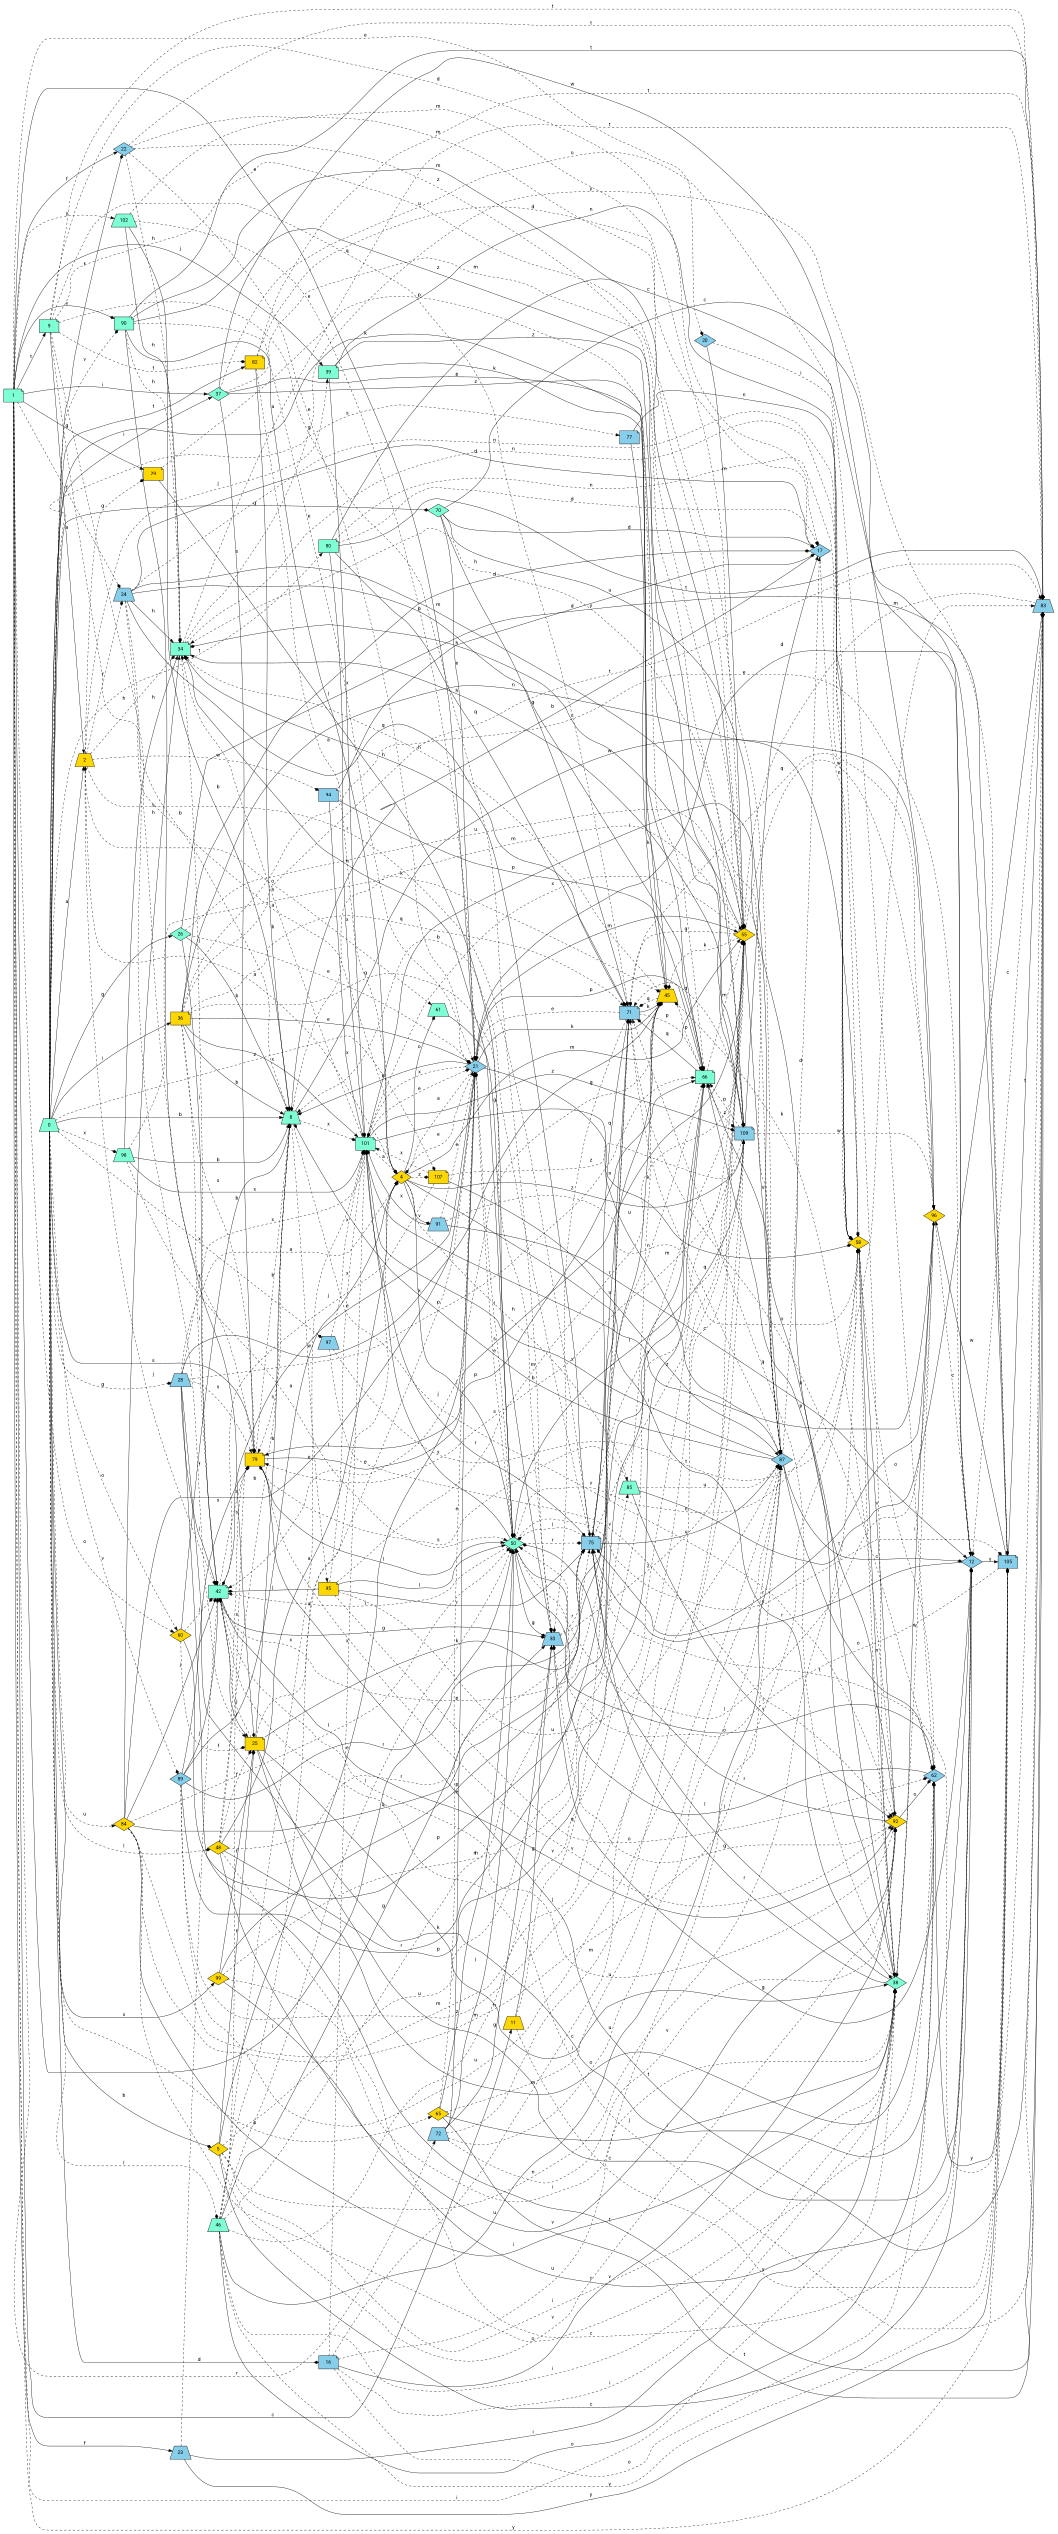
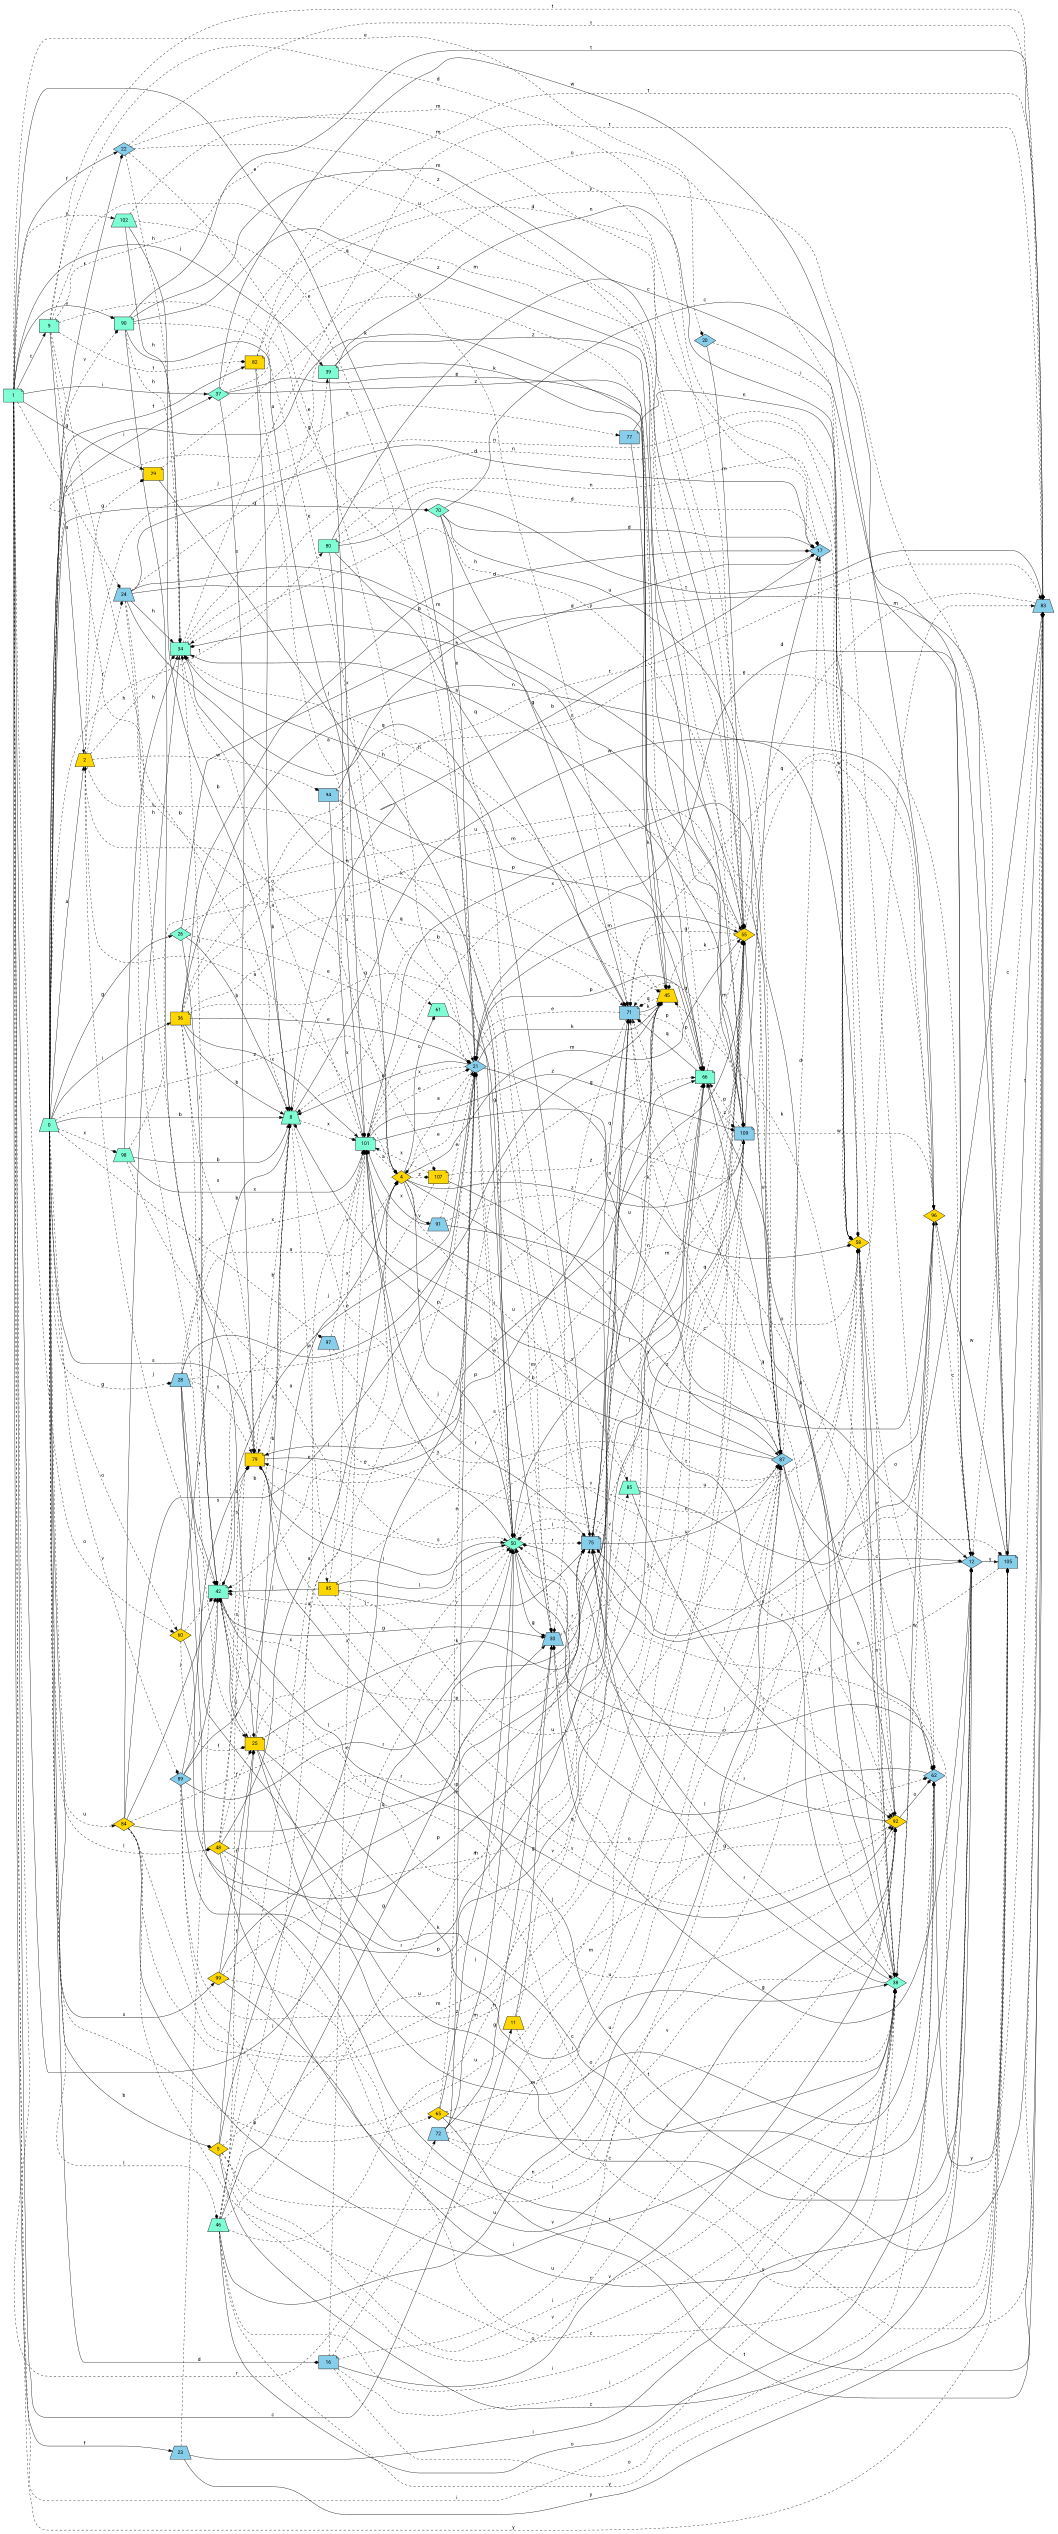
(514, 1309) -> (514, 1309)
